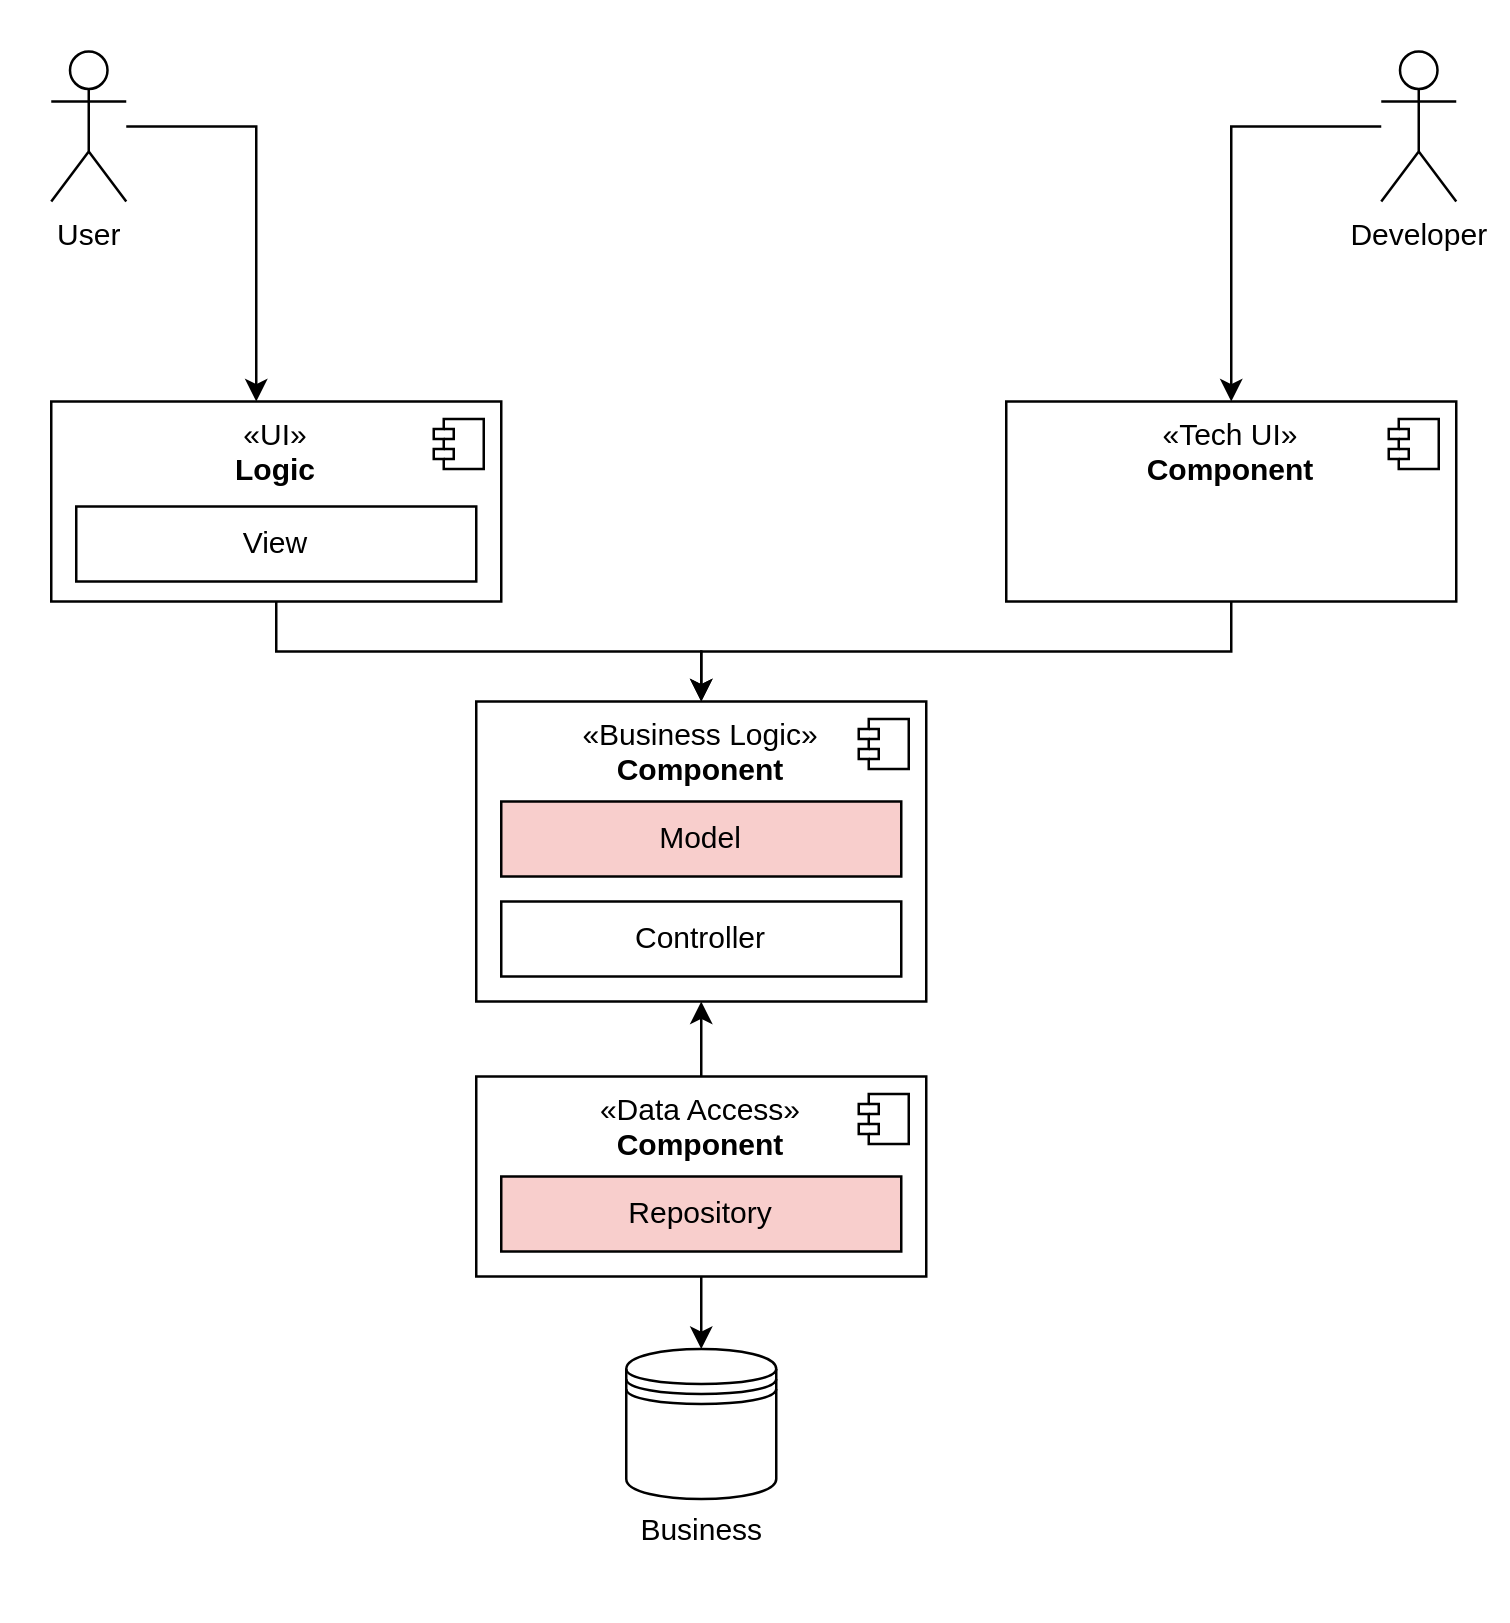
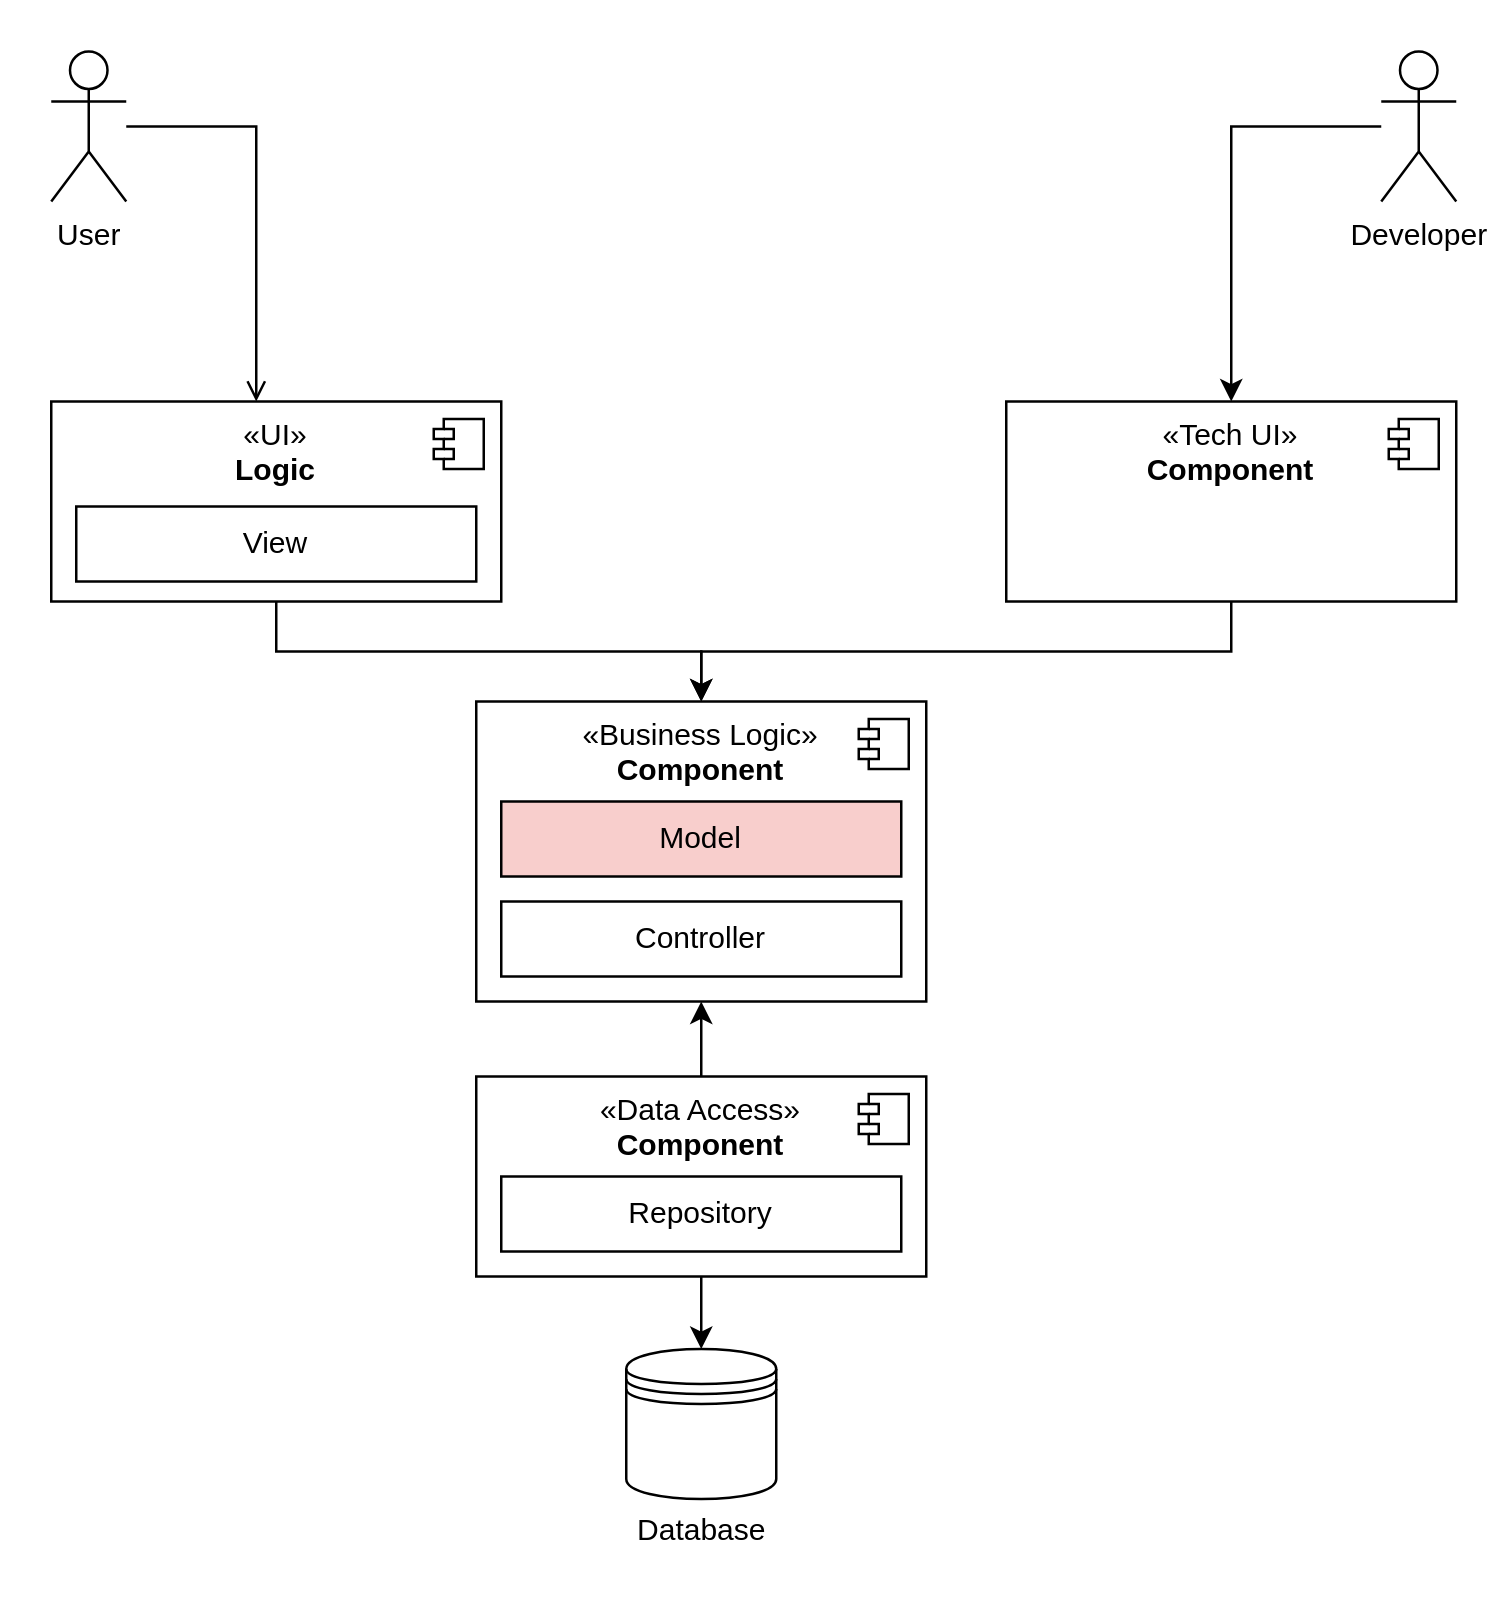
(256, 383) -> (256, 387)
(701, 1214) -> (701, 1214)
(703, 1531) -> (703, 1531)
